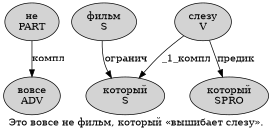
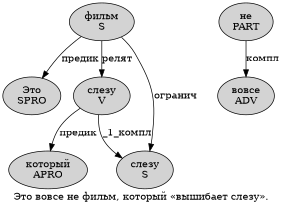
none -> (102, 55)
none -> (32, 96)
(125, 96) -> (145, 170)
(229, 96) -> (48, 170)
